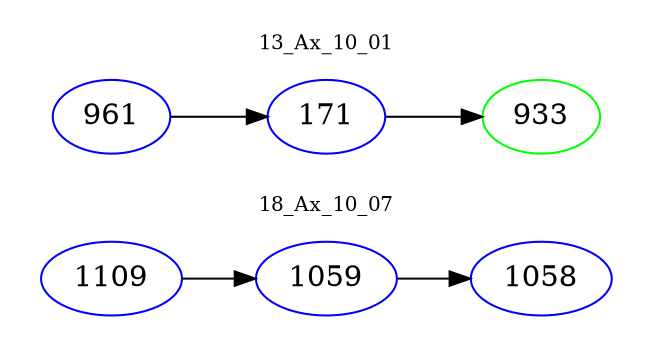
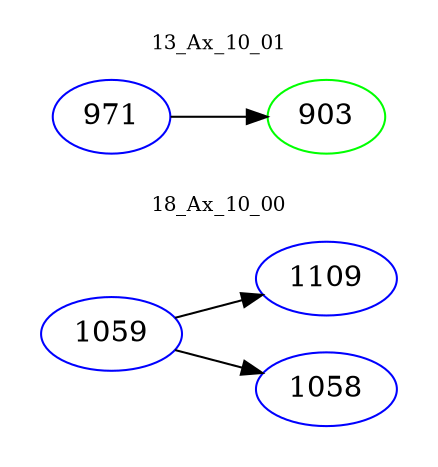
(112, 117) -> none
(326, 117) -> (112, 117)
(541, 117) -> (326, 117)
(326, 206) -> (219, 206)
(209, 279) -> (209, 309)
